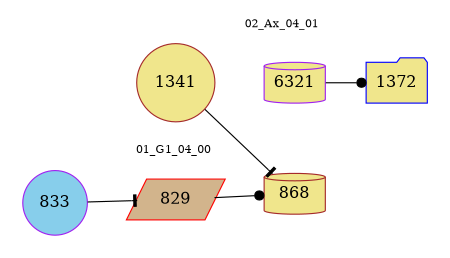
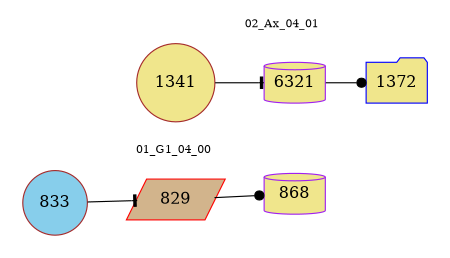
(245, 147) -> (237, 83)
(295, 194) -> (295, 194)
(55, 203) -> (55, 203)
